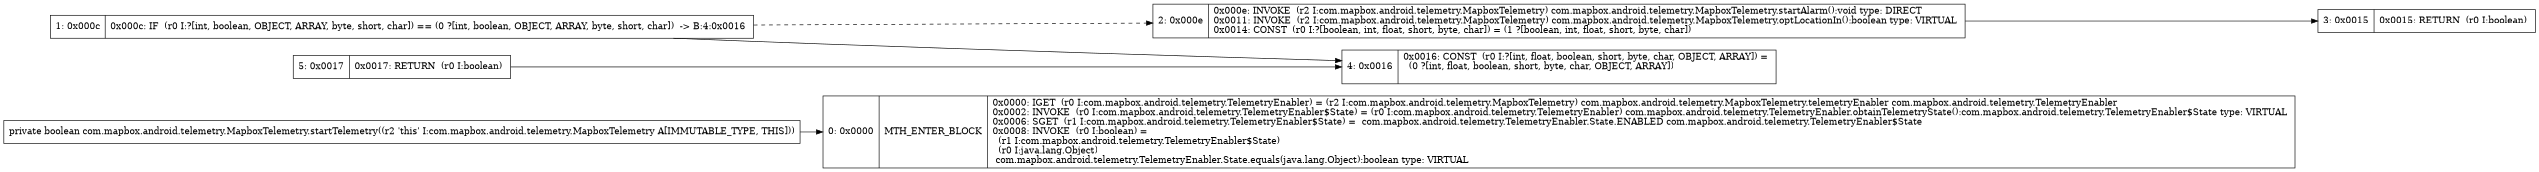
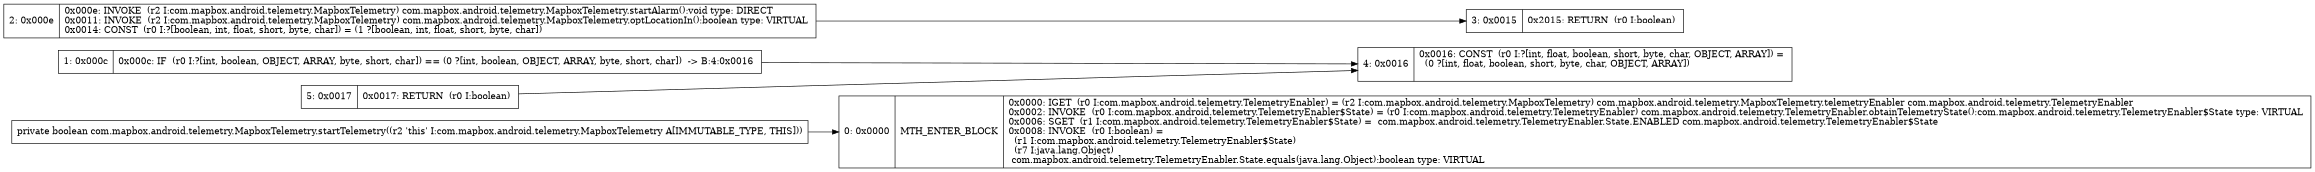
(2455, 21) -> (1603, 21)
(950, 24) -> none
(1046, 151) -> (1061, 151)
